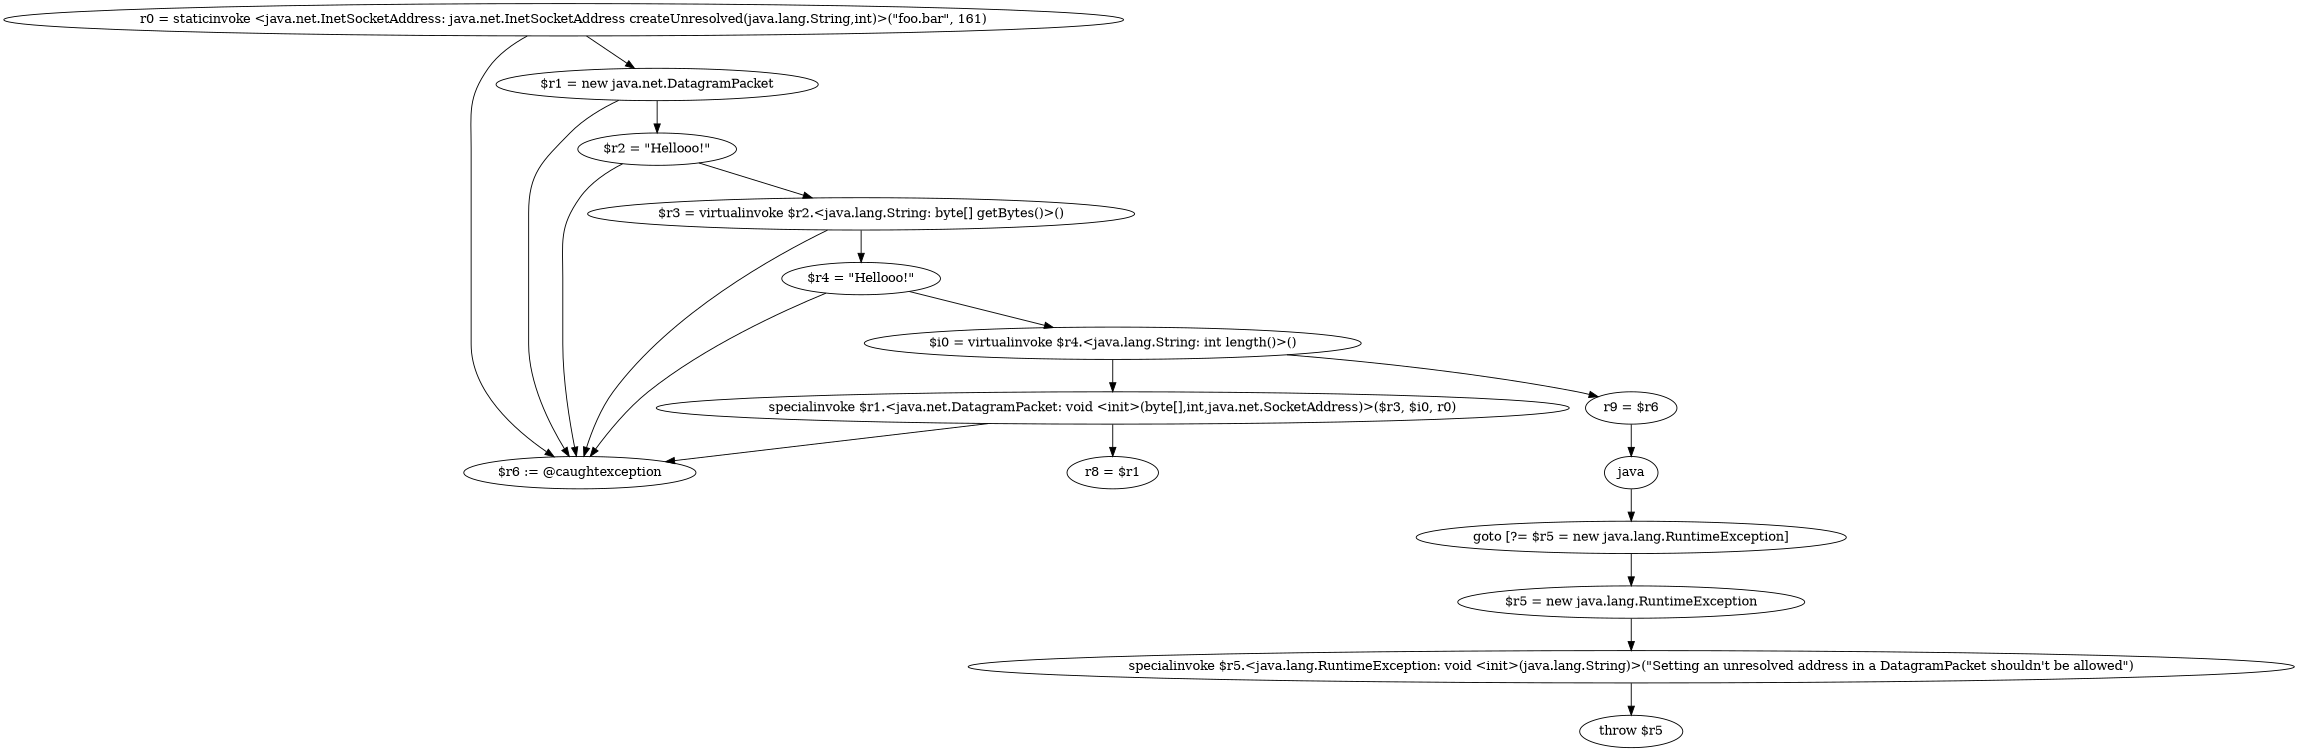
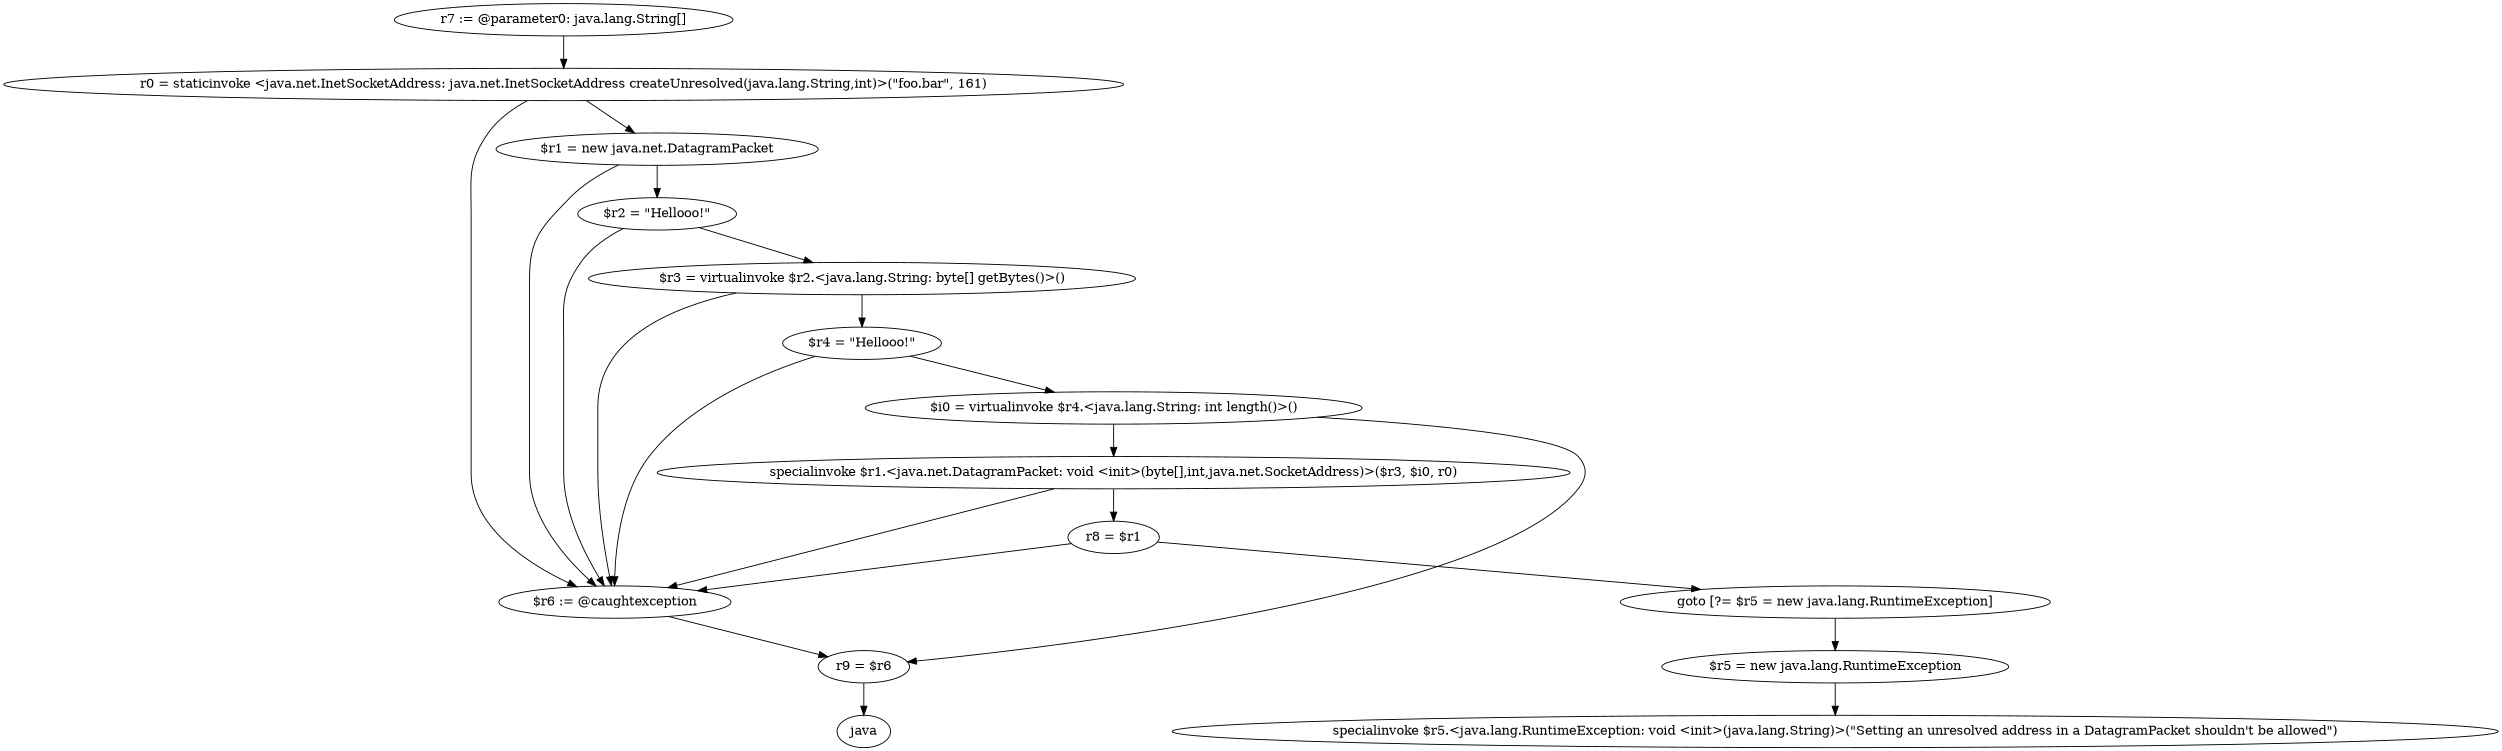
none -> (564, 20)
(1631, 501) -> (1411, 564)
none -> (889, 567)
none -> (744, 635)
(1631, 731) -> none
